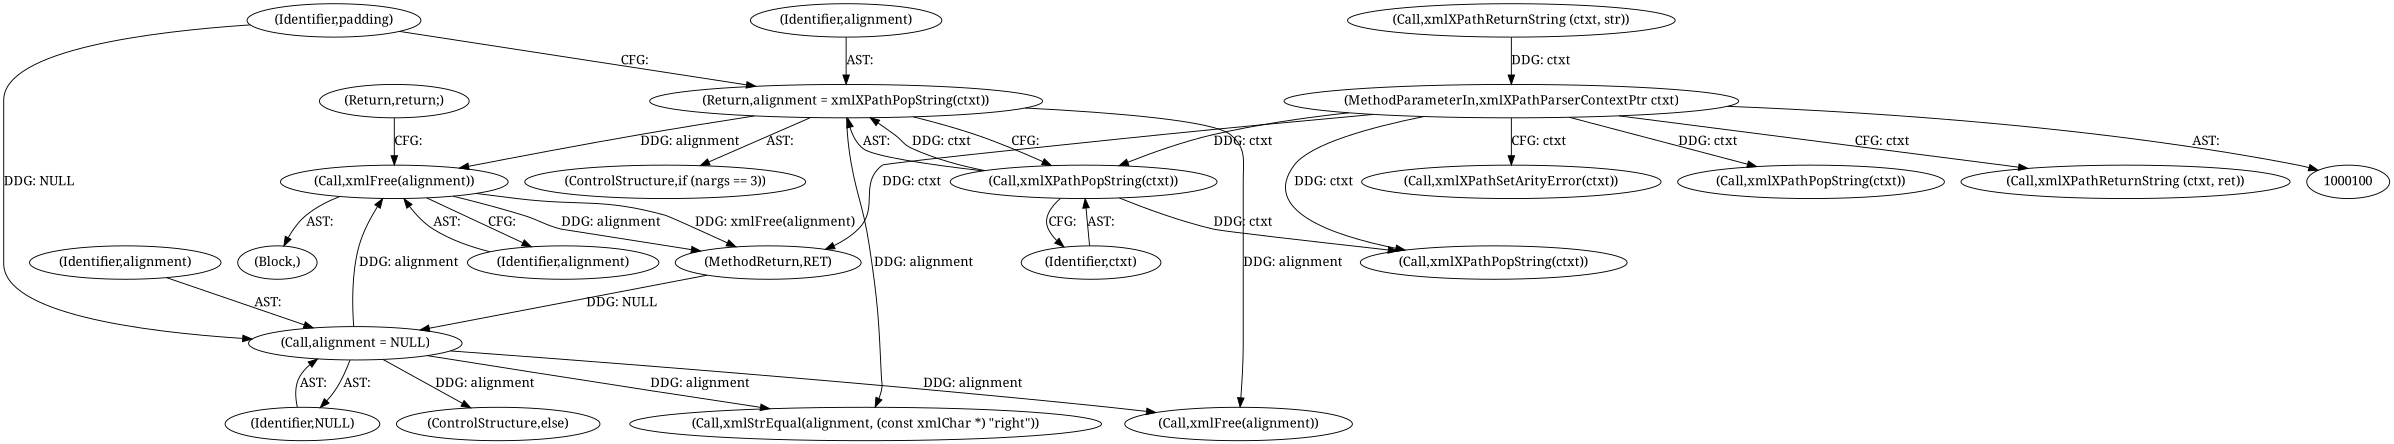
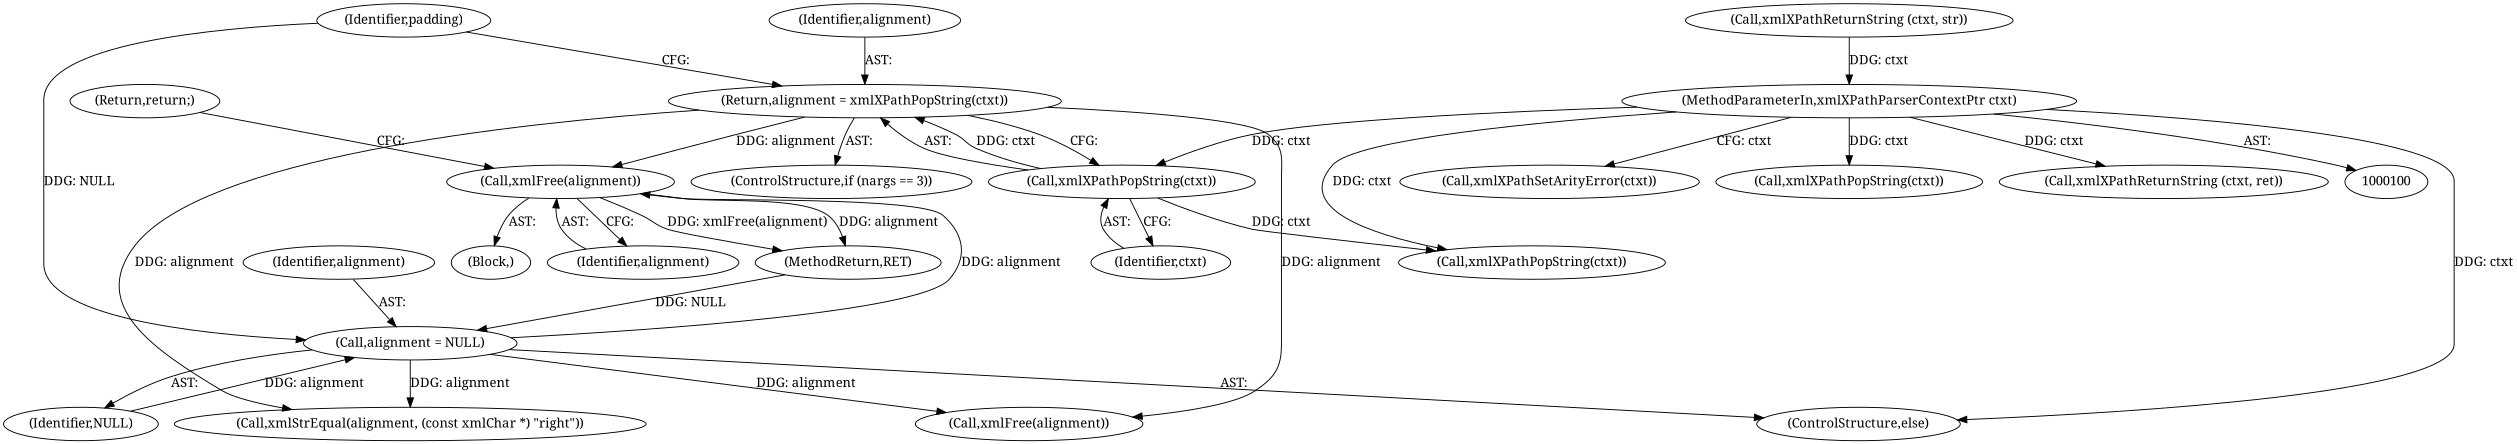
(1882, 141) -> (2054, 141)
(1078, 143) -> (2454, 302)
(315, 384) -> (315, 384)
(485, 384) -> (1236, 384)
